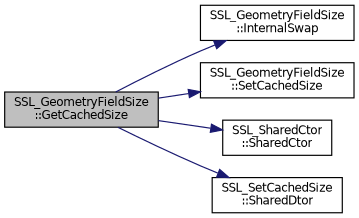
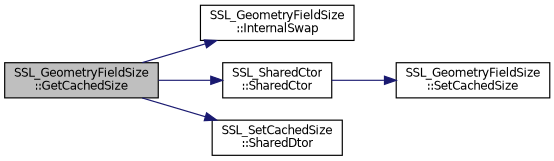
(174, 96) -> (358, 80)
